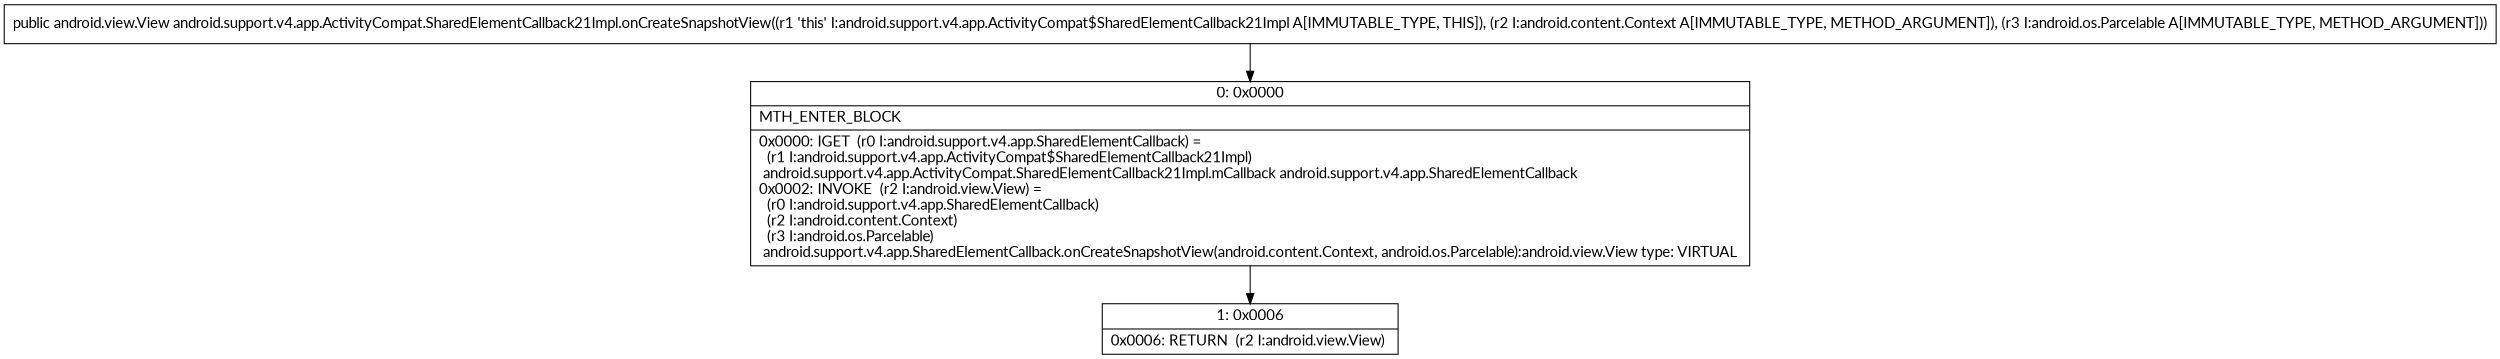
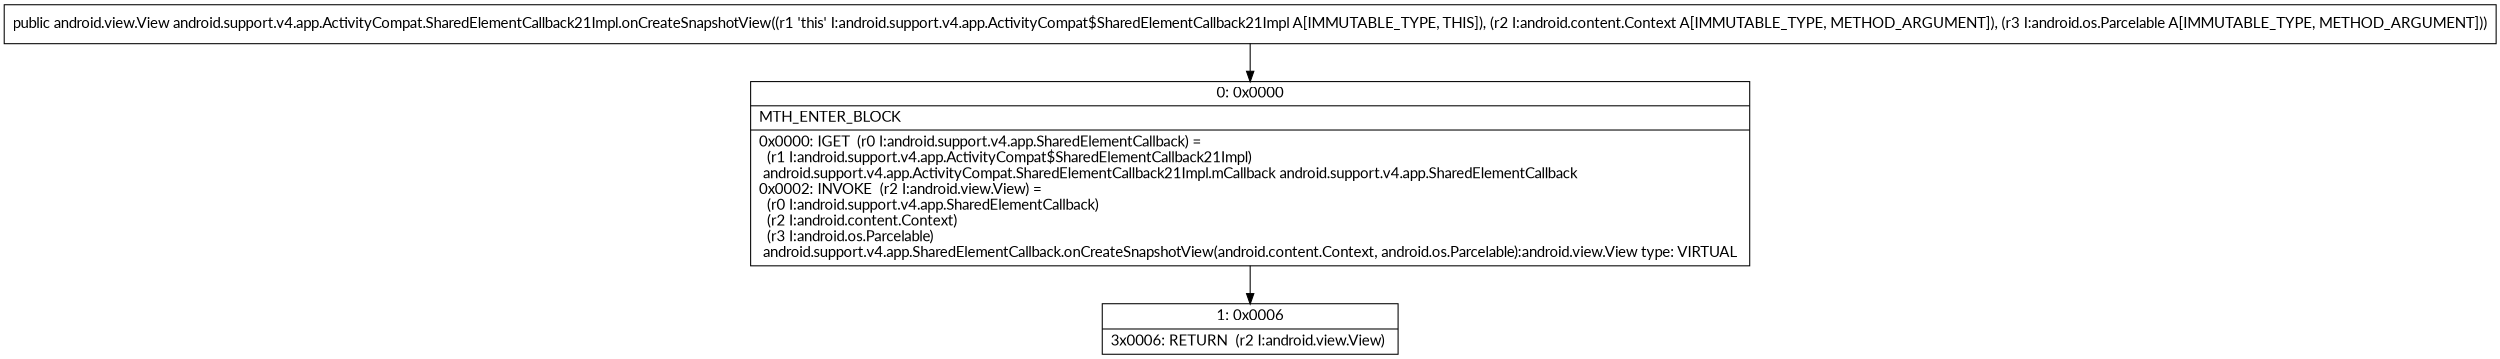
(1250, 341) -> (1250, 341)
